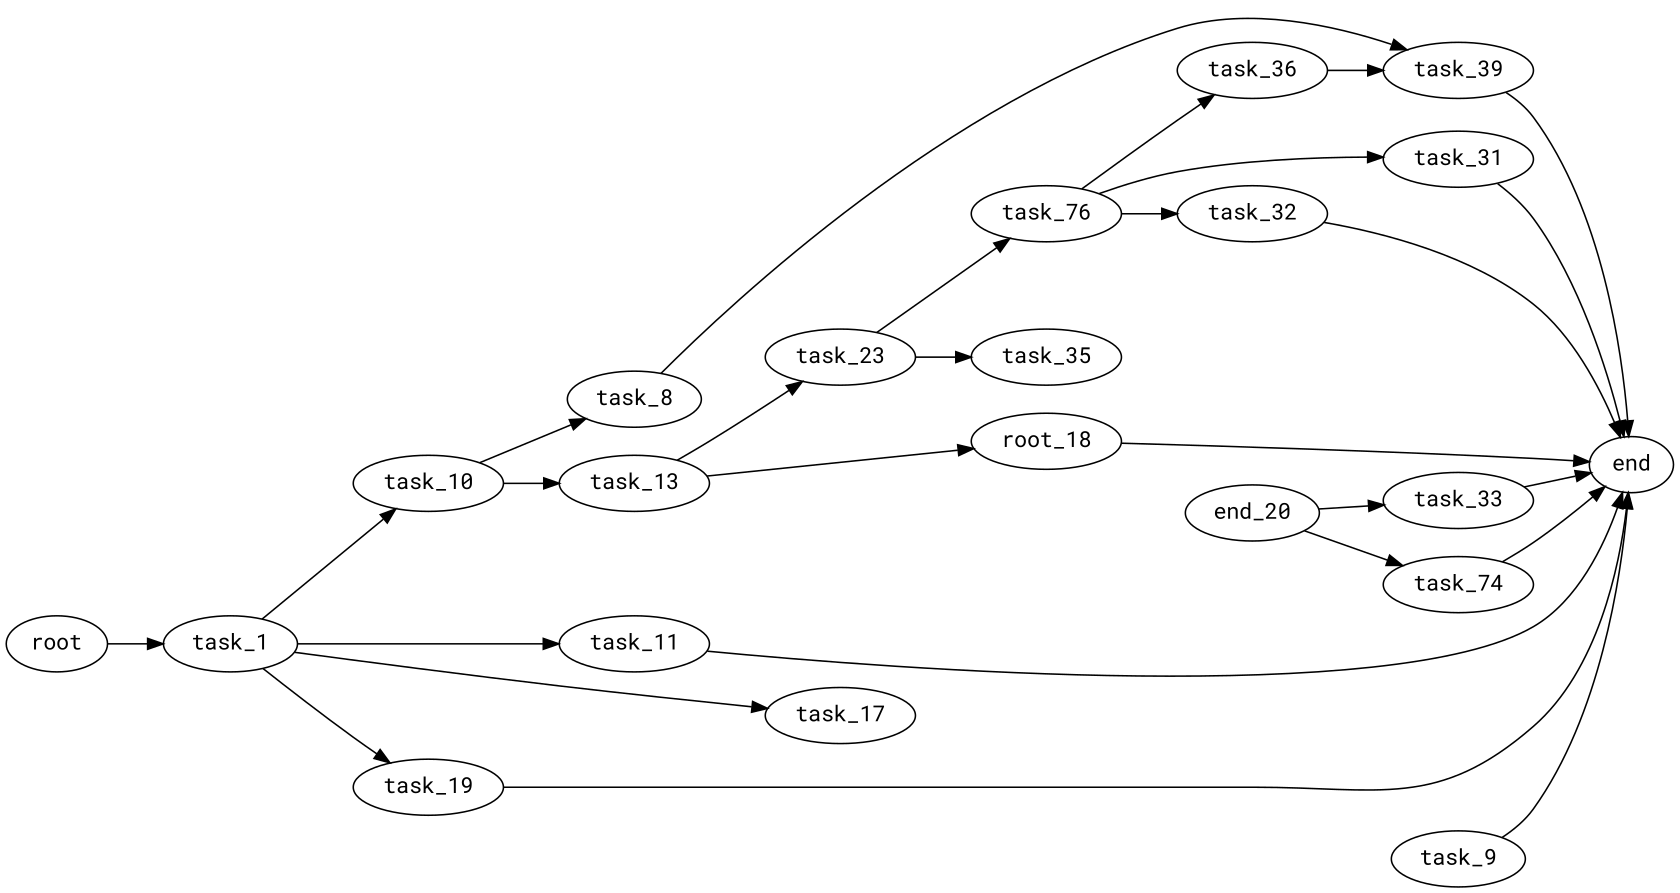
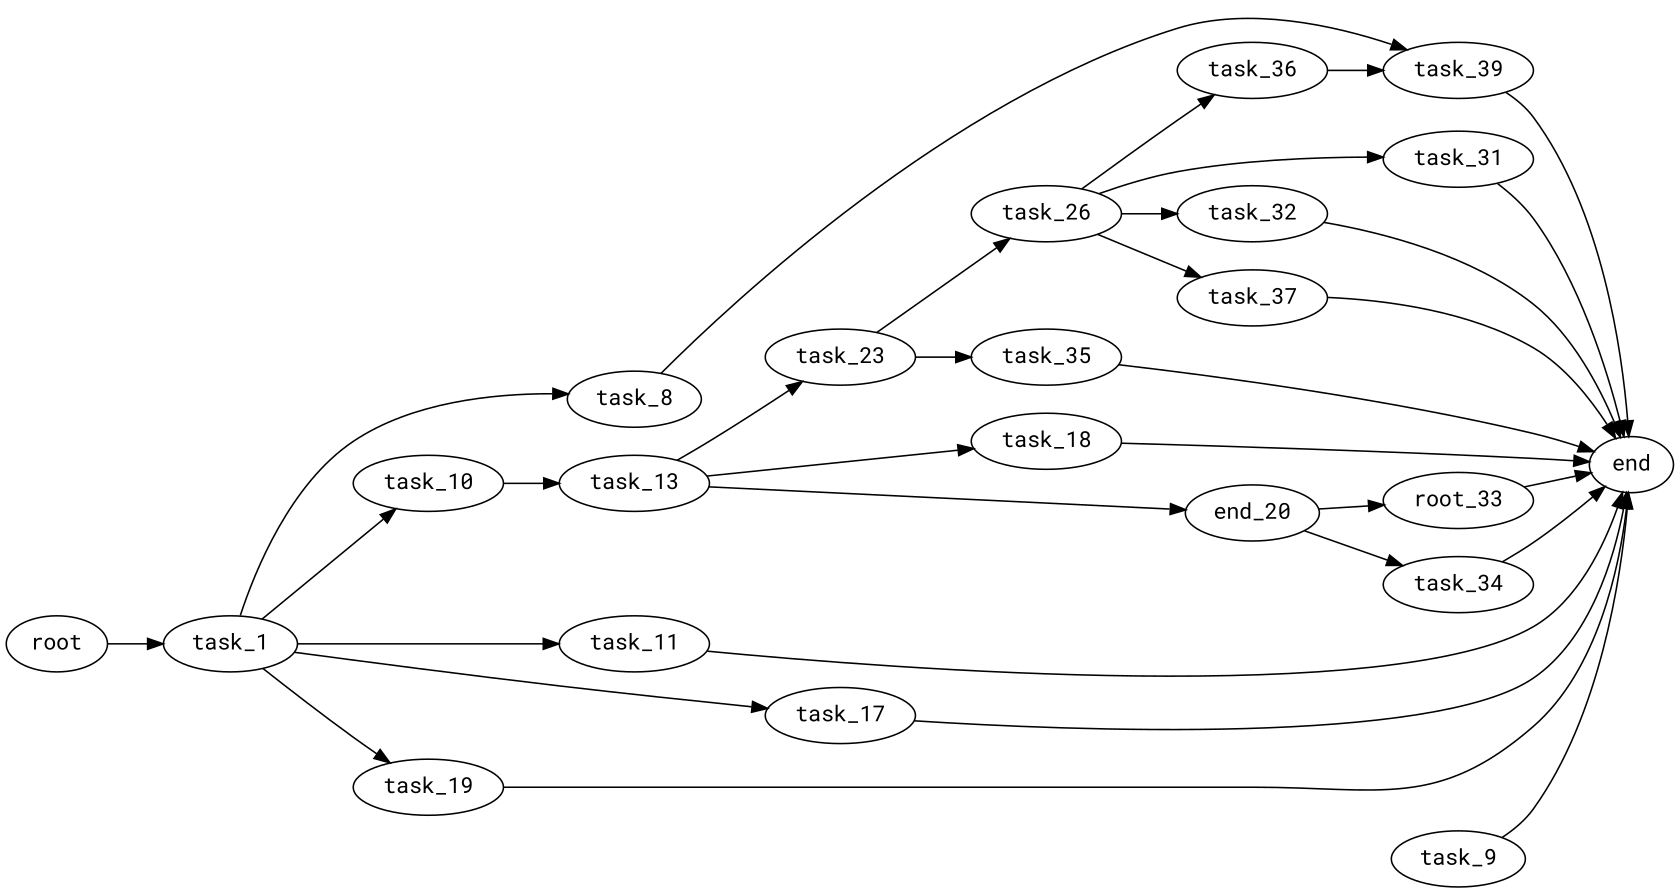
(1046, 214) -> (1046, 214)
none -> (1252, 298)
none -> (1350, 397)
(1046, 441) -> (1046, 441)
(525, 444) -> (352, 443)
none -> (939, 498)
(1458, 500) -> (1458, 500)
(1458, 585) -> (1458, 585)
none -> (1325, 724)
